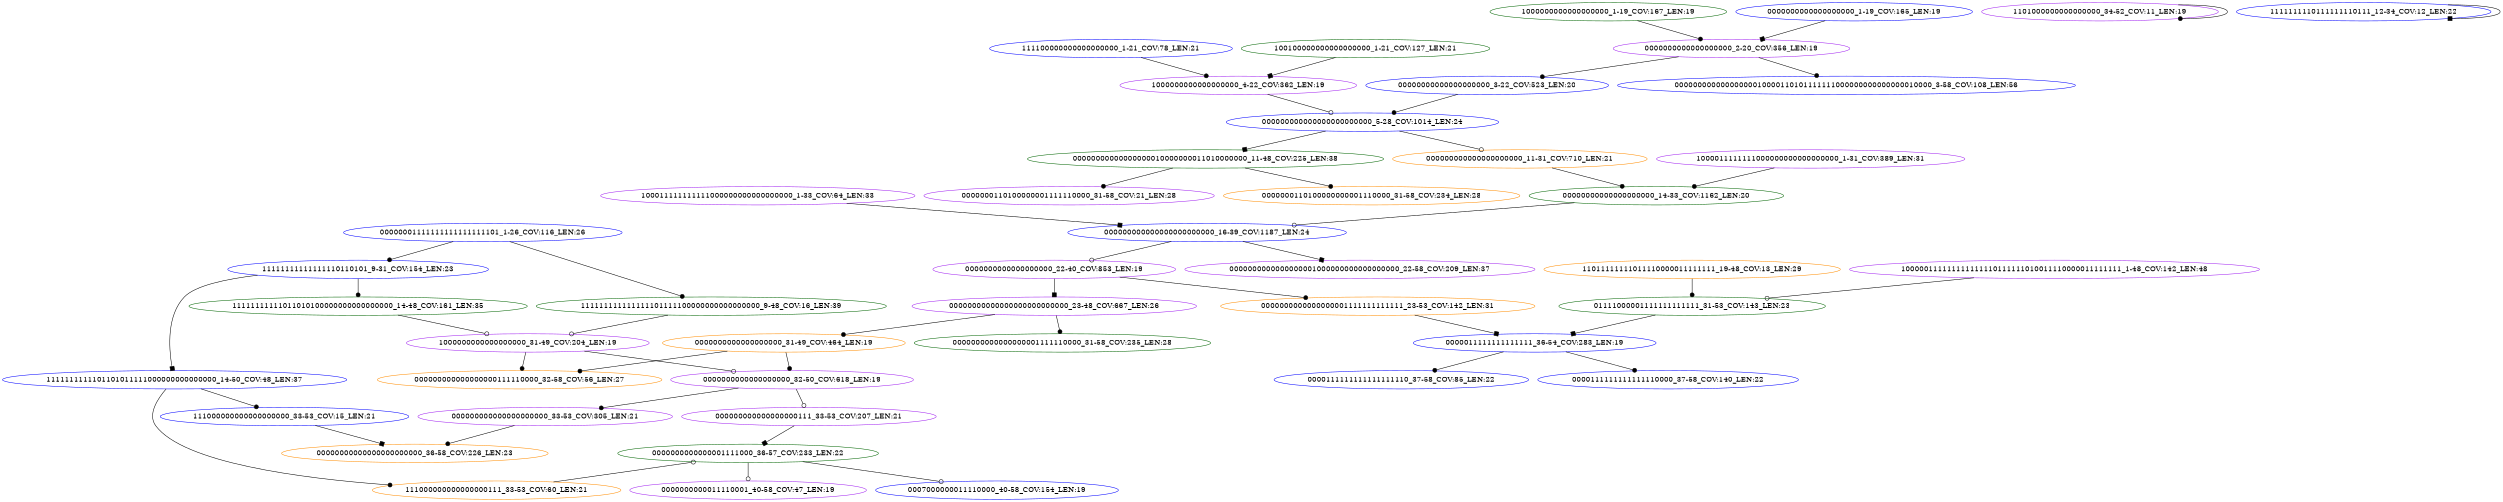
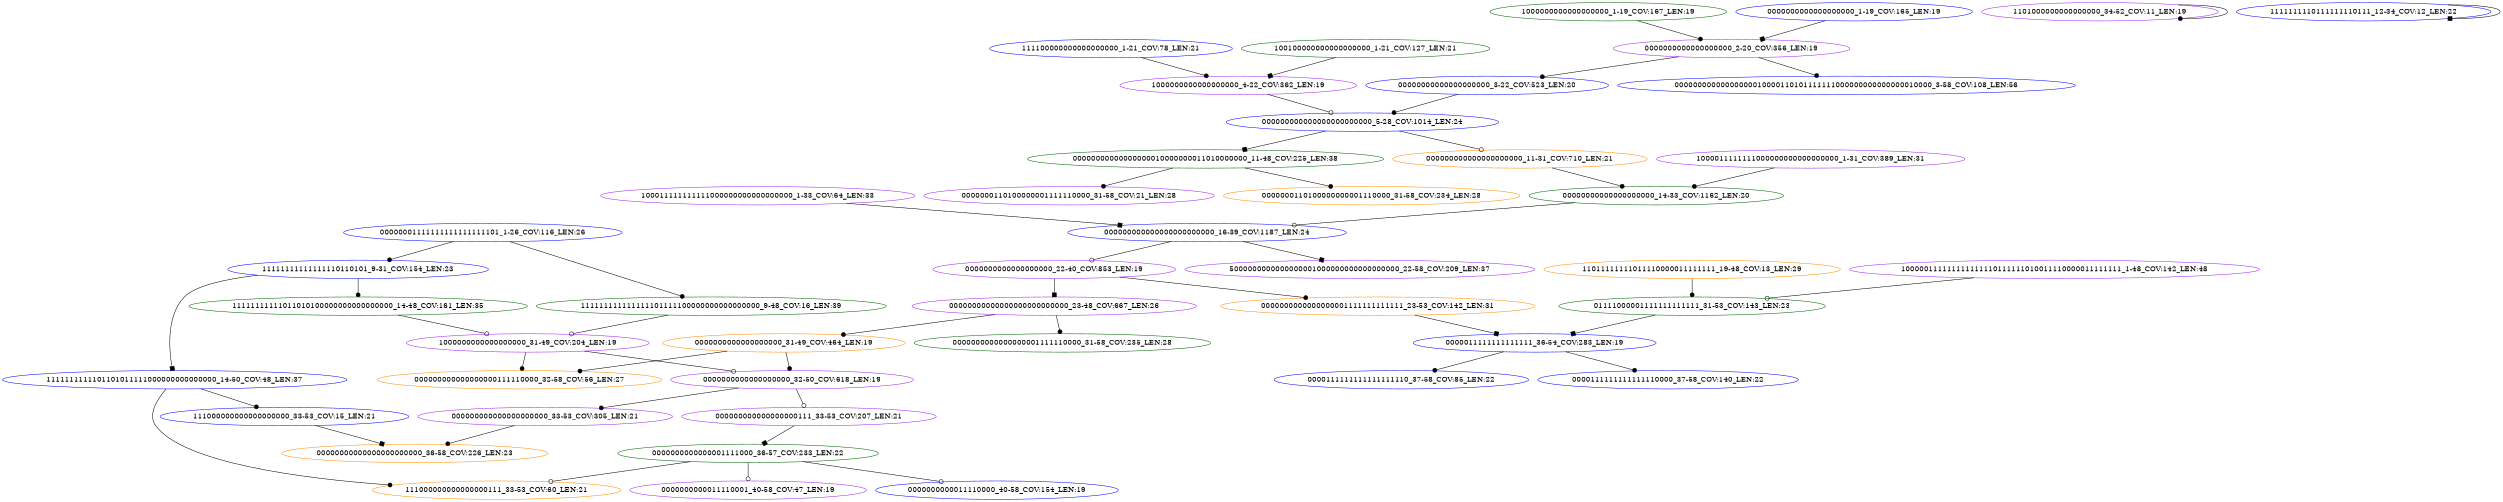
(1360, 269) -> (1360, 269)
(622, 472) -> (622, 471)
(997, 490) -> (997, 490)
